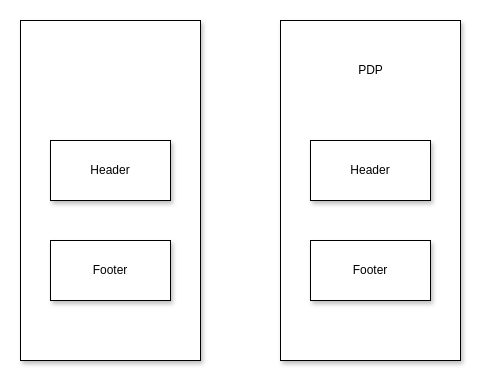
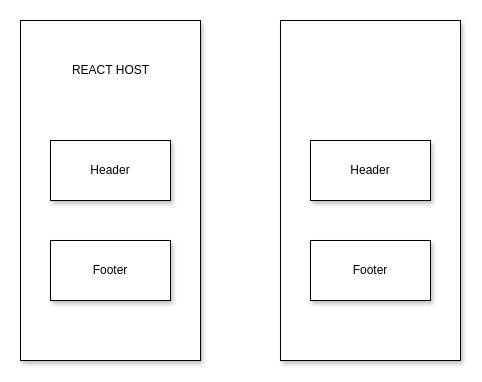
none -> (111, 71)
(371, 71) -> none
